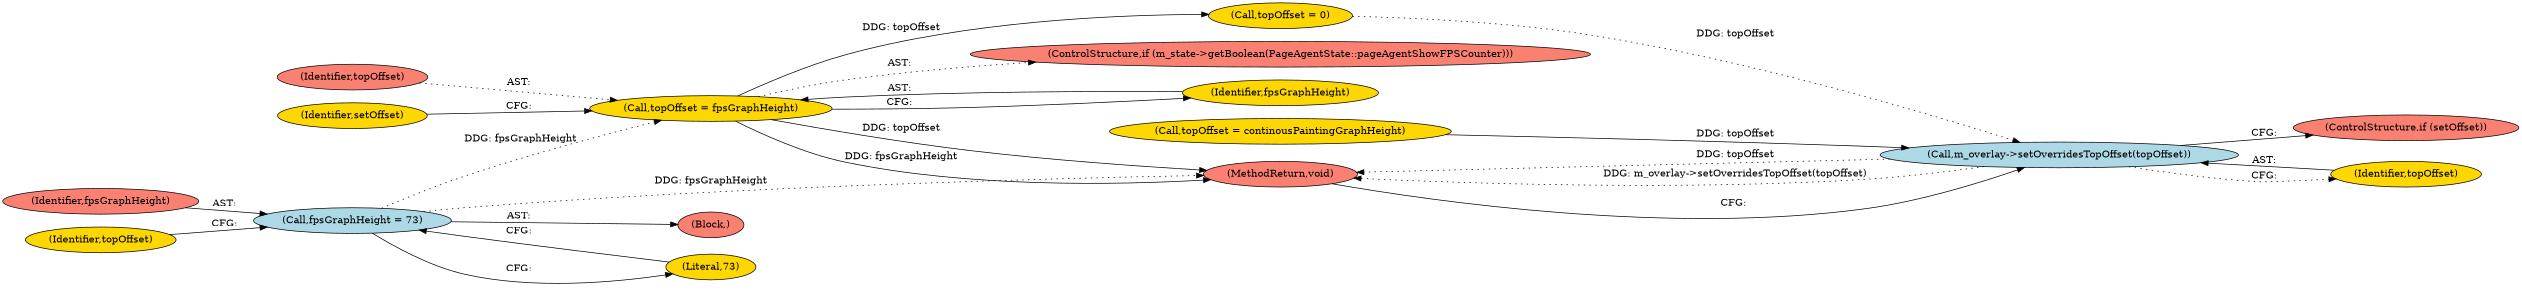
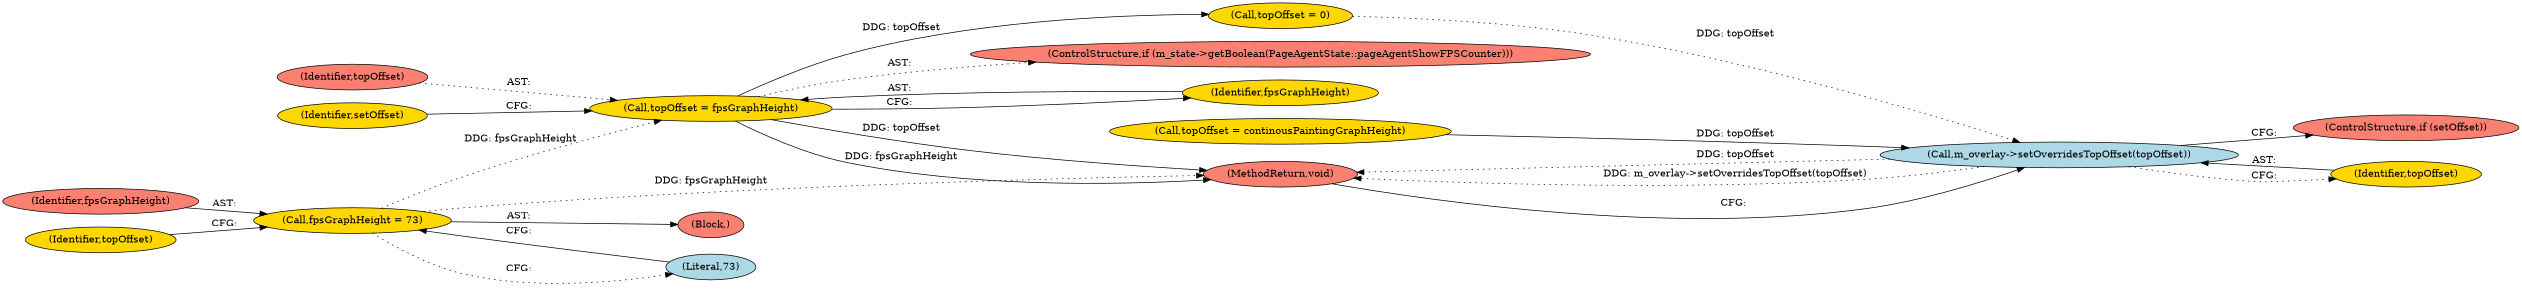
(352, 221) -> (352, 221)
(711, 267) -> (711, 267)
(514, 282) -> (514, 282)
